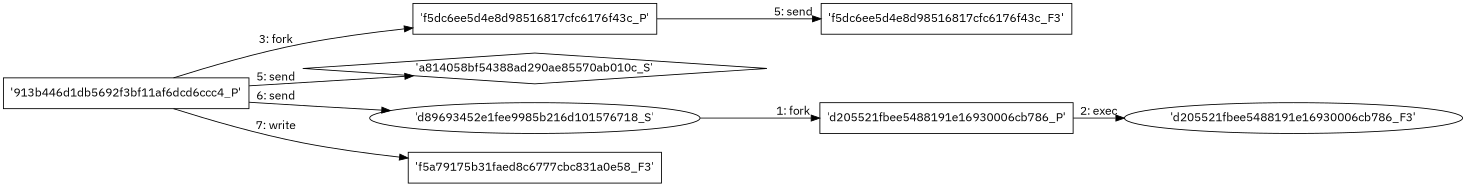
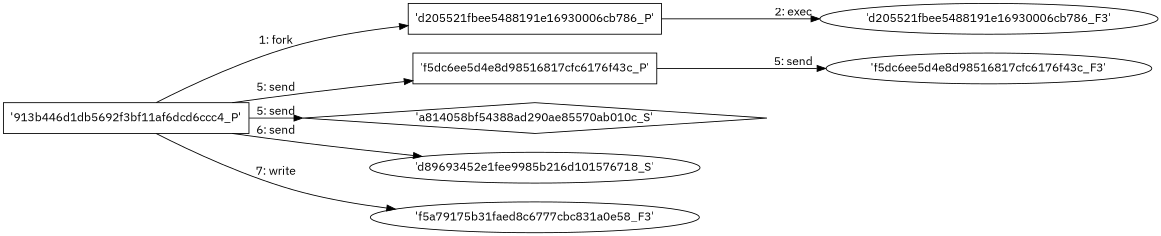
(947, 19) -> (989, 68)
(276, 40) -> (276, 88)
(756, 118) -> (274, 52)
(535, 168) -> (535, 217)
